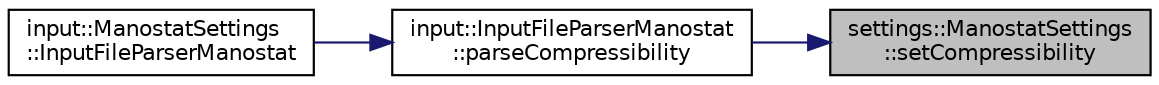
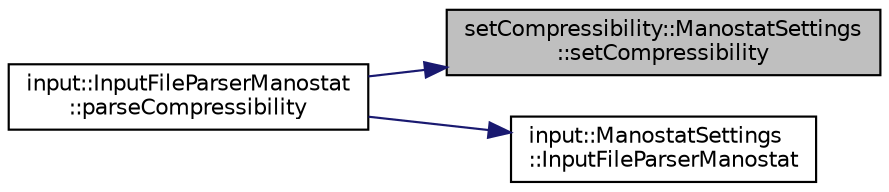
(342, 42) -> (429, 123)
(990, 42) -> (664, 42)
